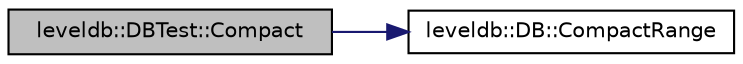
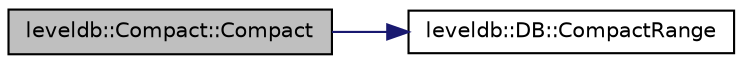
(170, 32) -> (170, 32)
